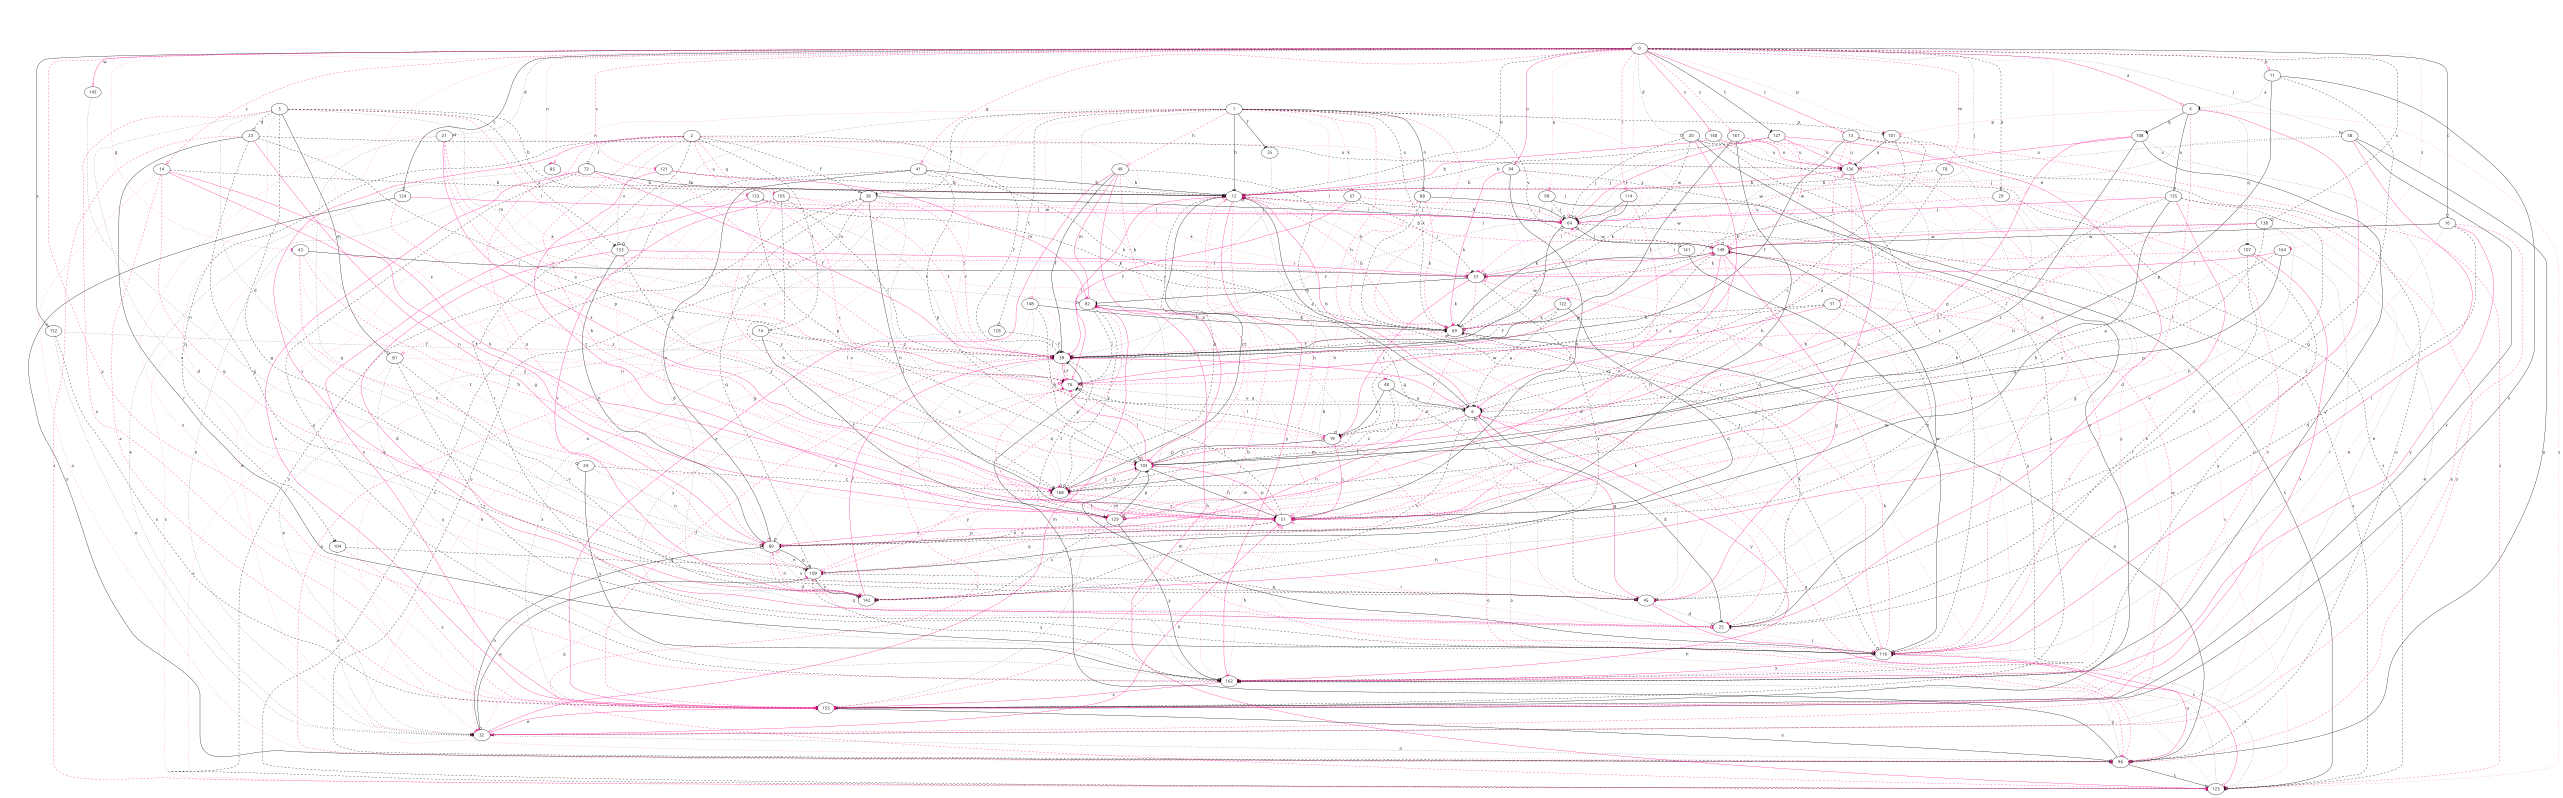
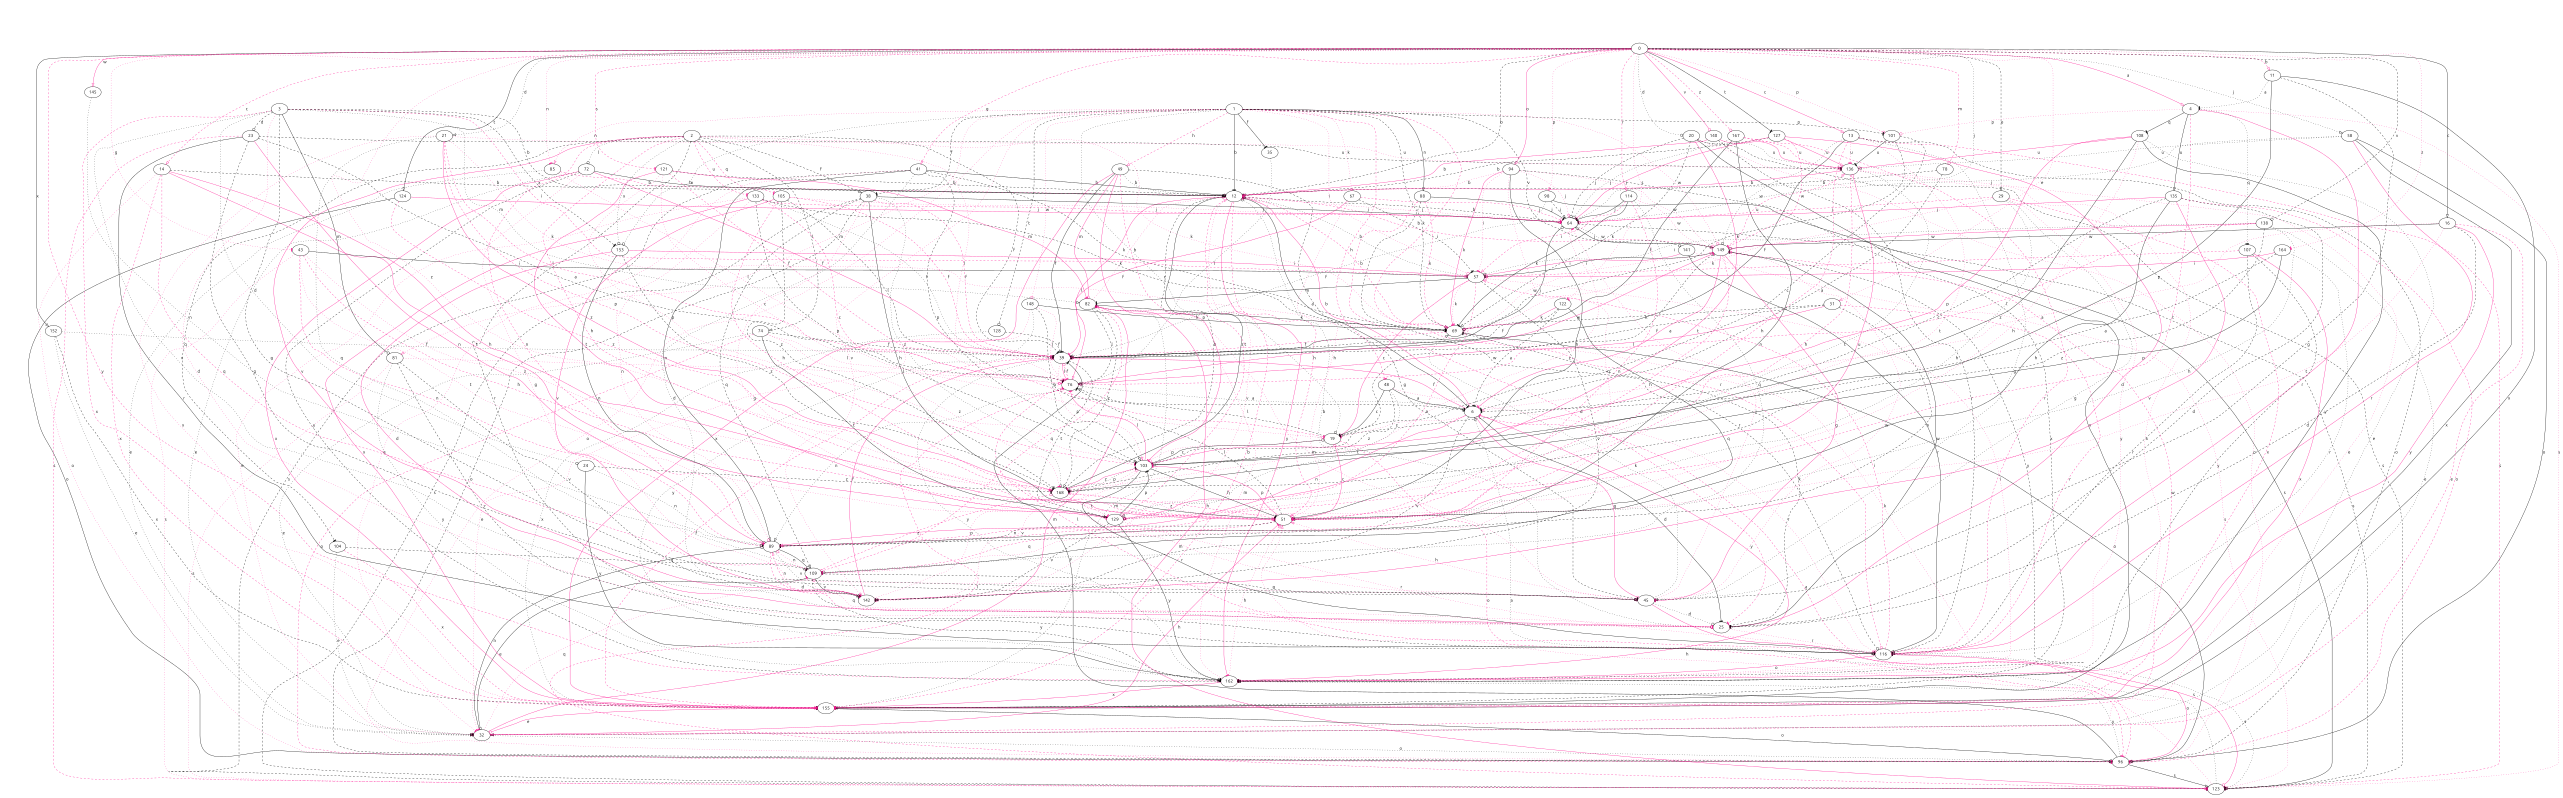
(1776, 668) -> (1776, 668)
